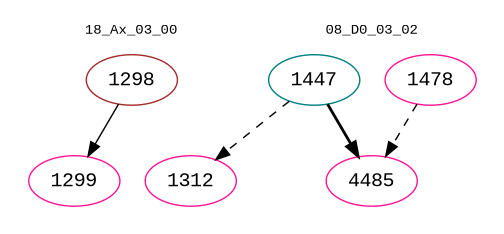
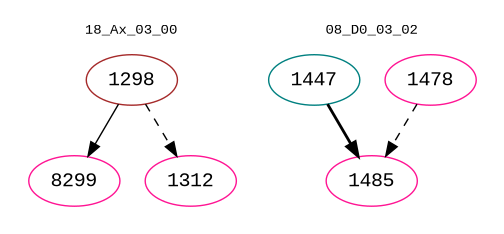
(267, 119) -> (157, 124)
(74, 181) -> (74, 181)
(372, 181) -> (372, 181)
